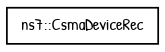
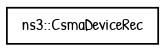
(83, 26) -> (83, 26)
